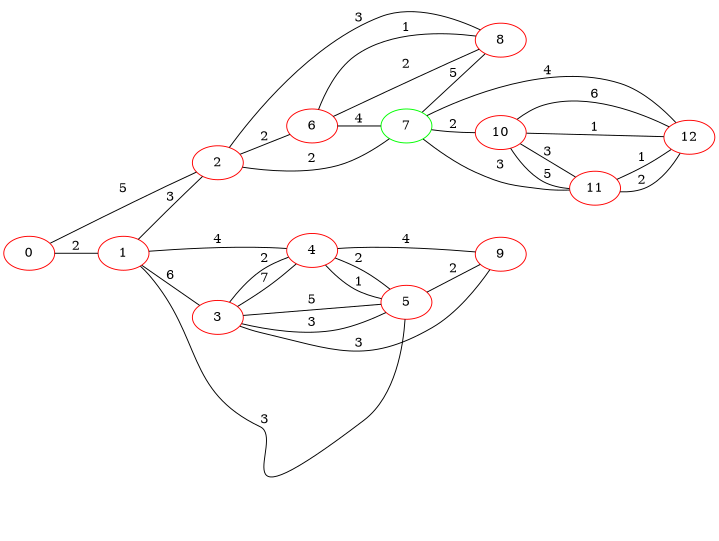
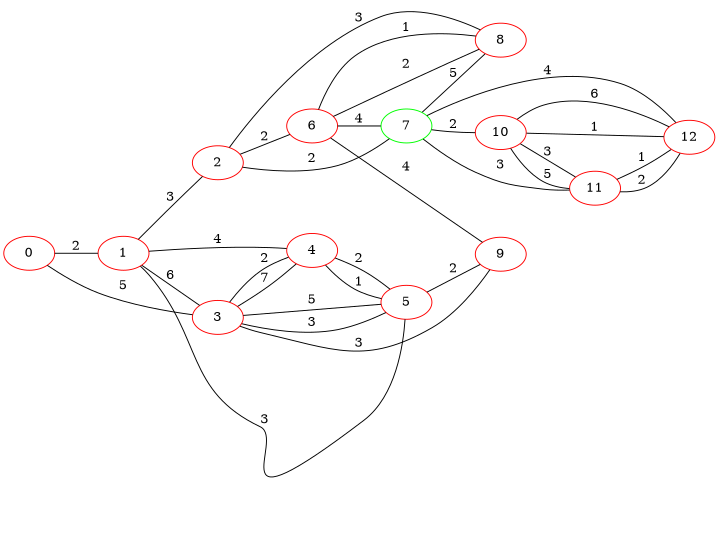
(123, 207) -> (117, 299)
(407, 248) -> (407, 190)
